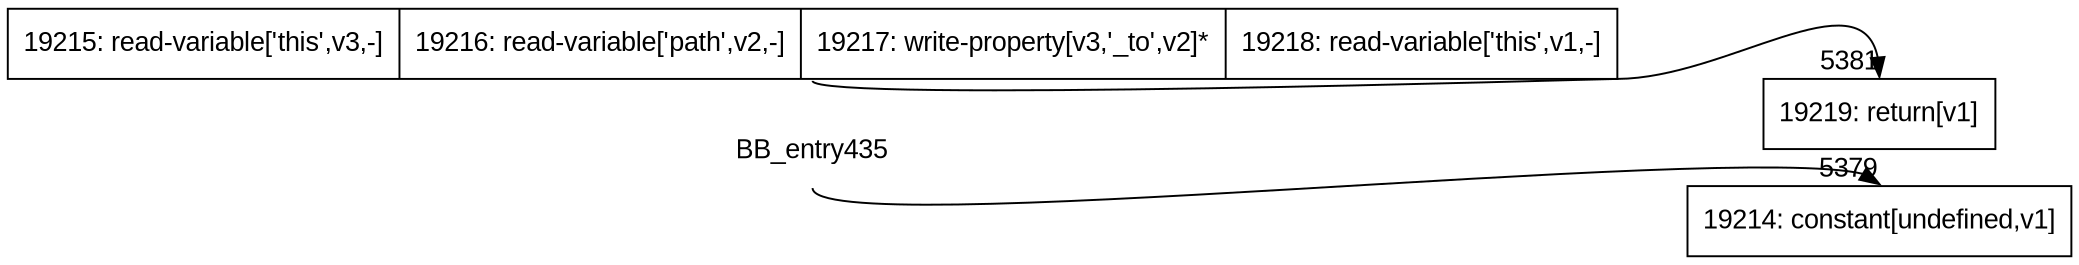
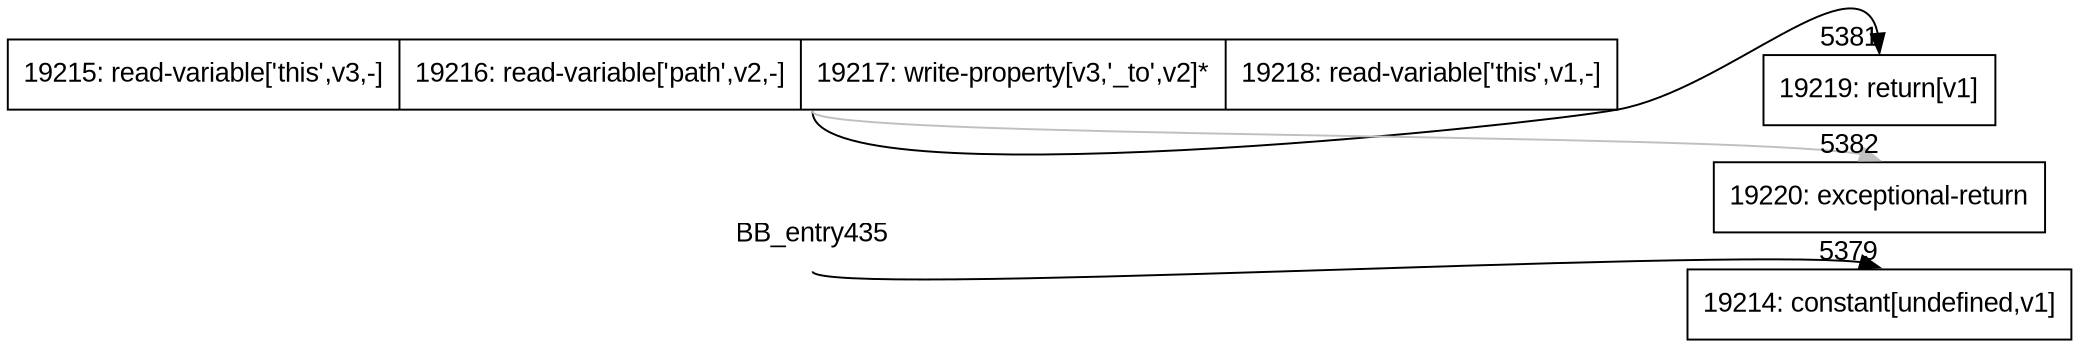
none -> (1879, 197)
